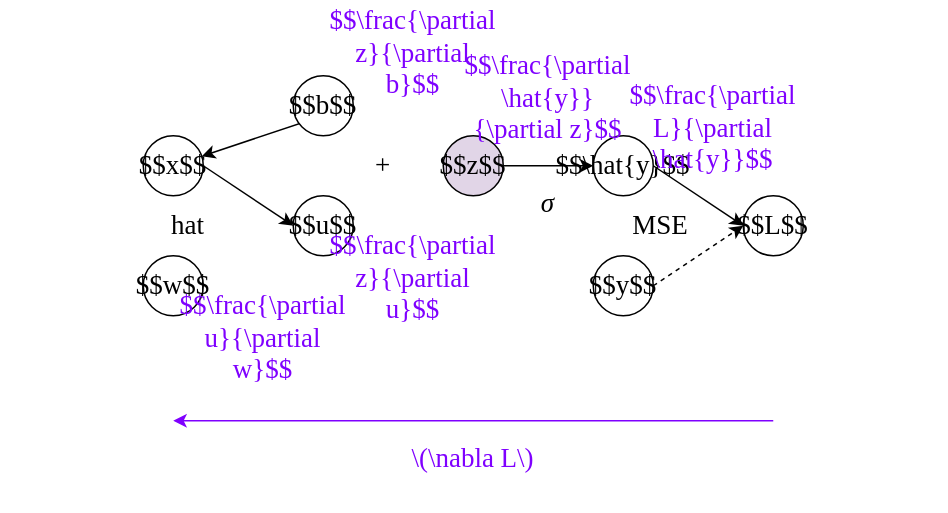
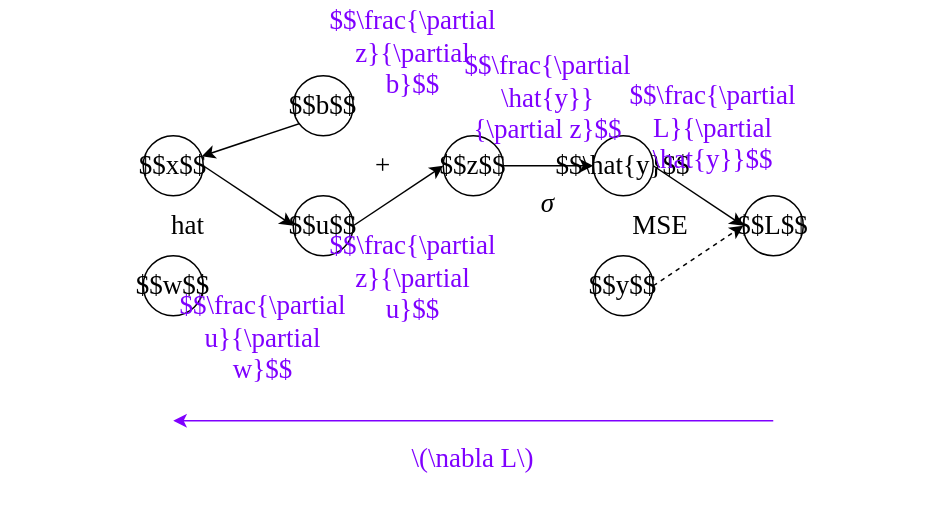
(473, 166) -> (473, 166)
none -> (394, 198)
